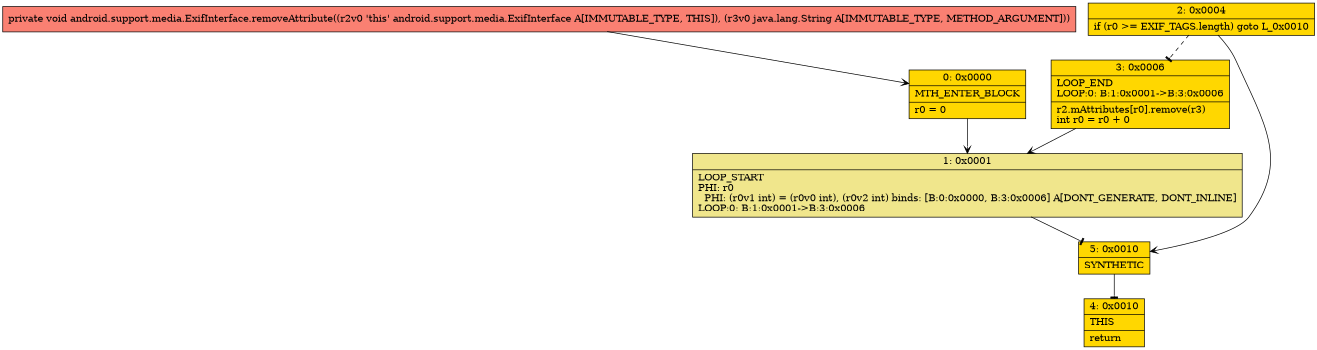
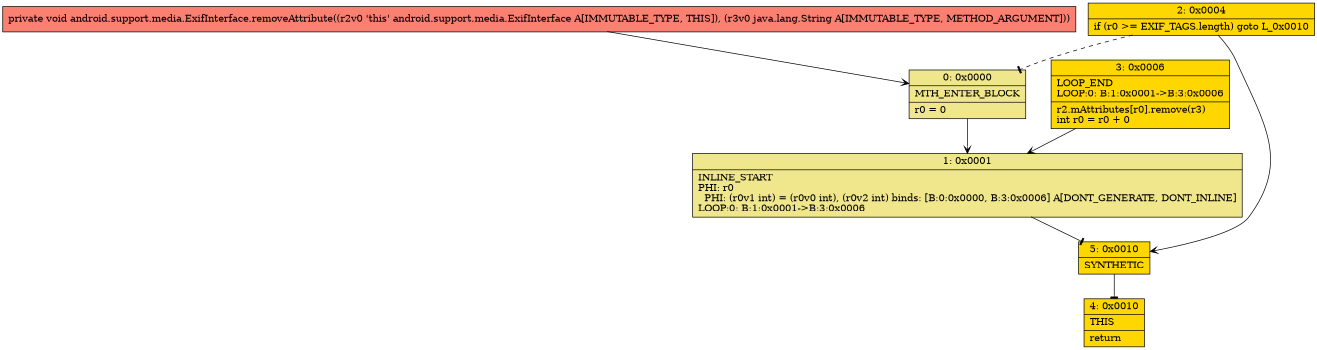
(1180, 46) -> (1077, 50)
(967, 94) -> (967, 94)
(731, 178) -> (736, 178)
